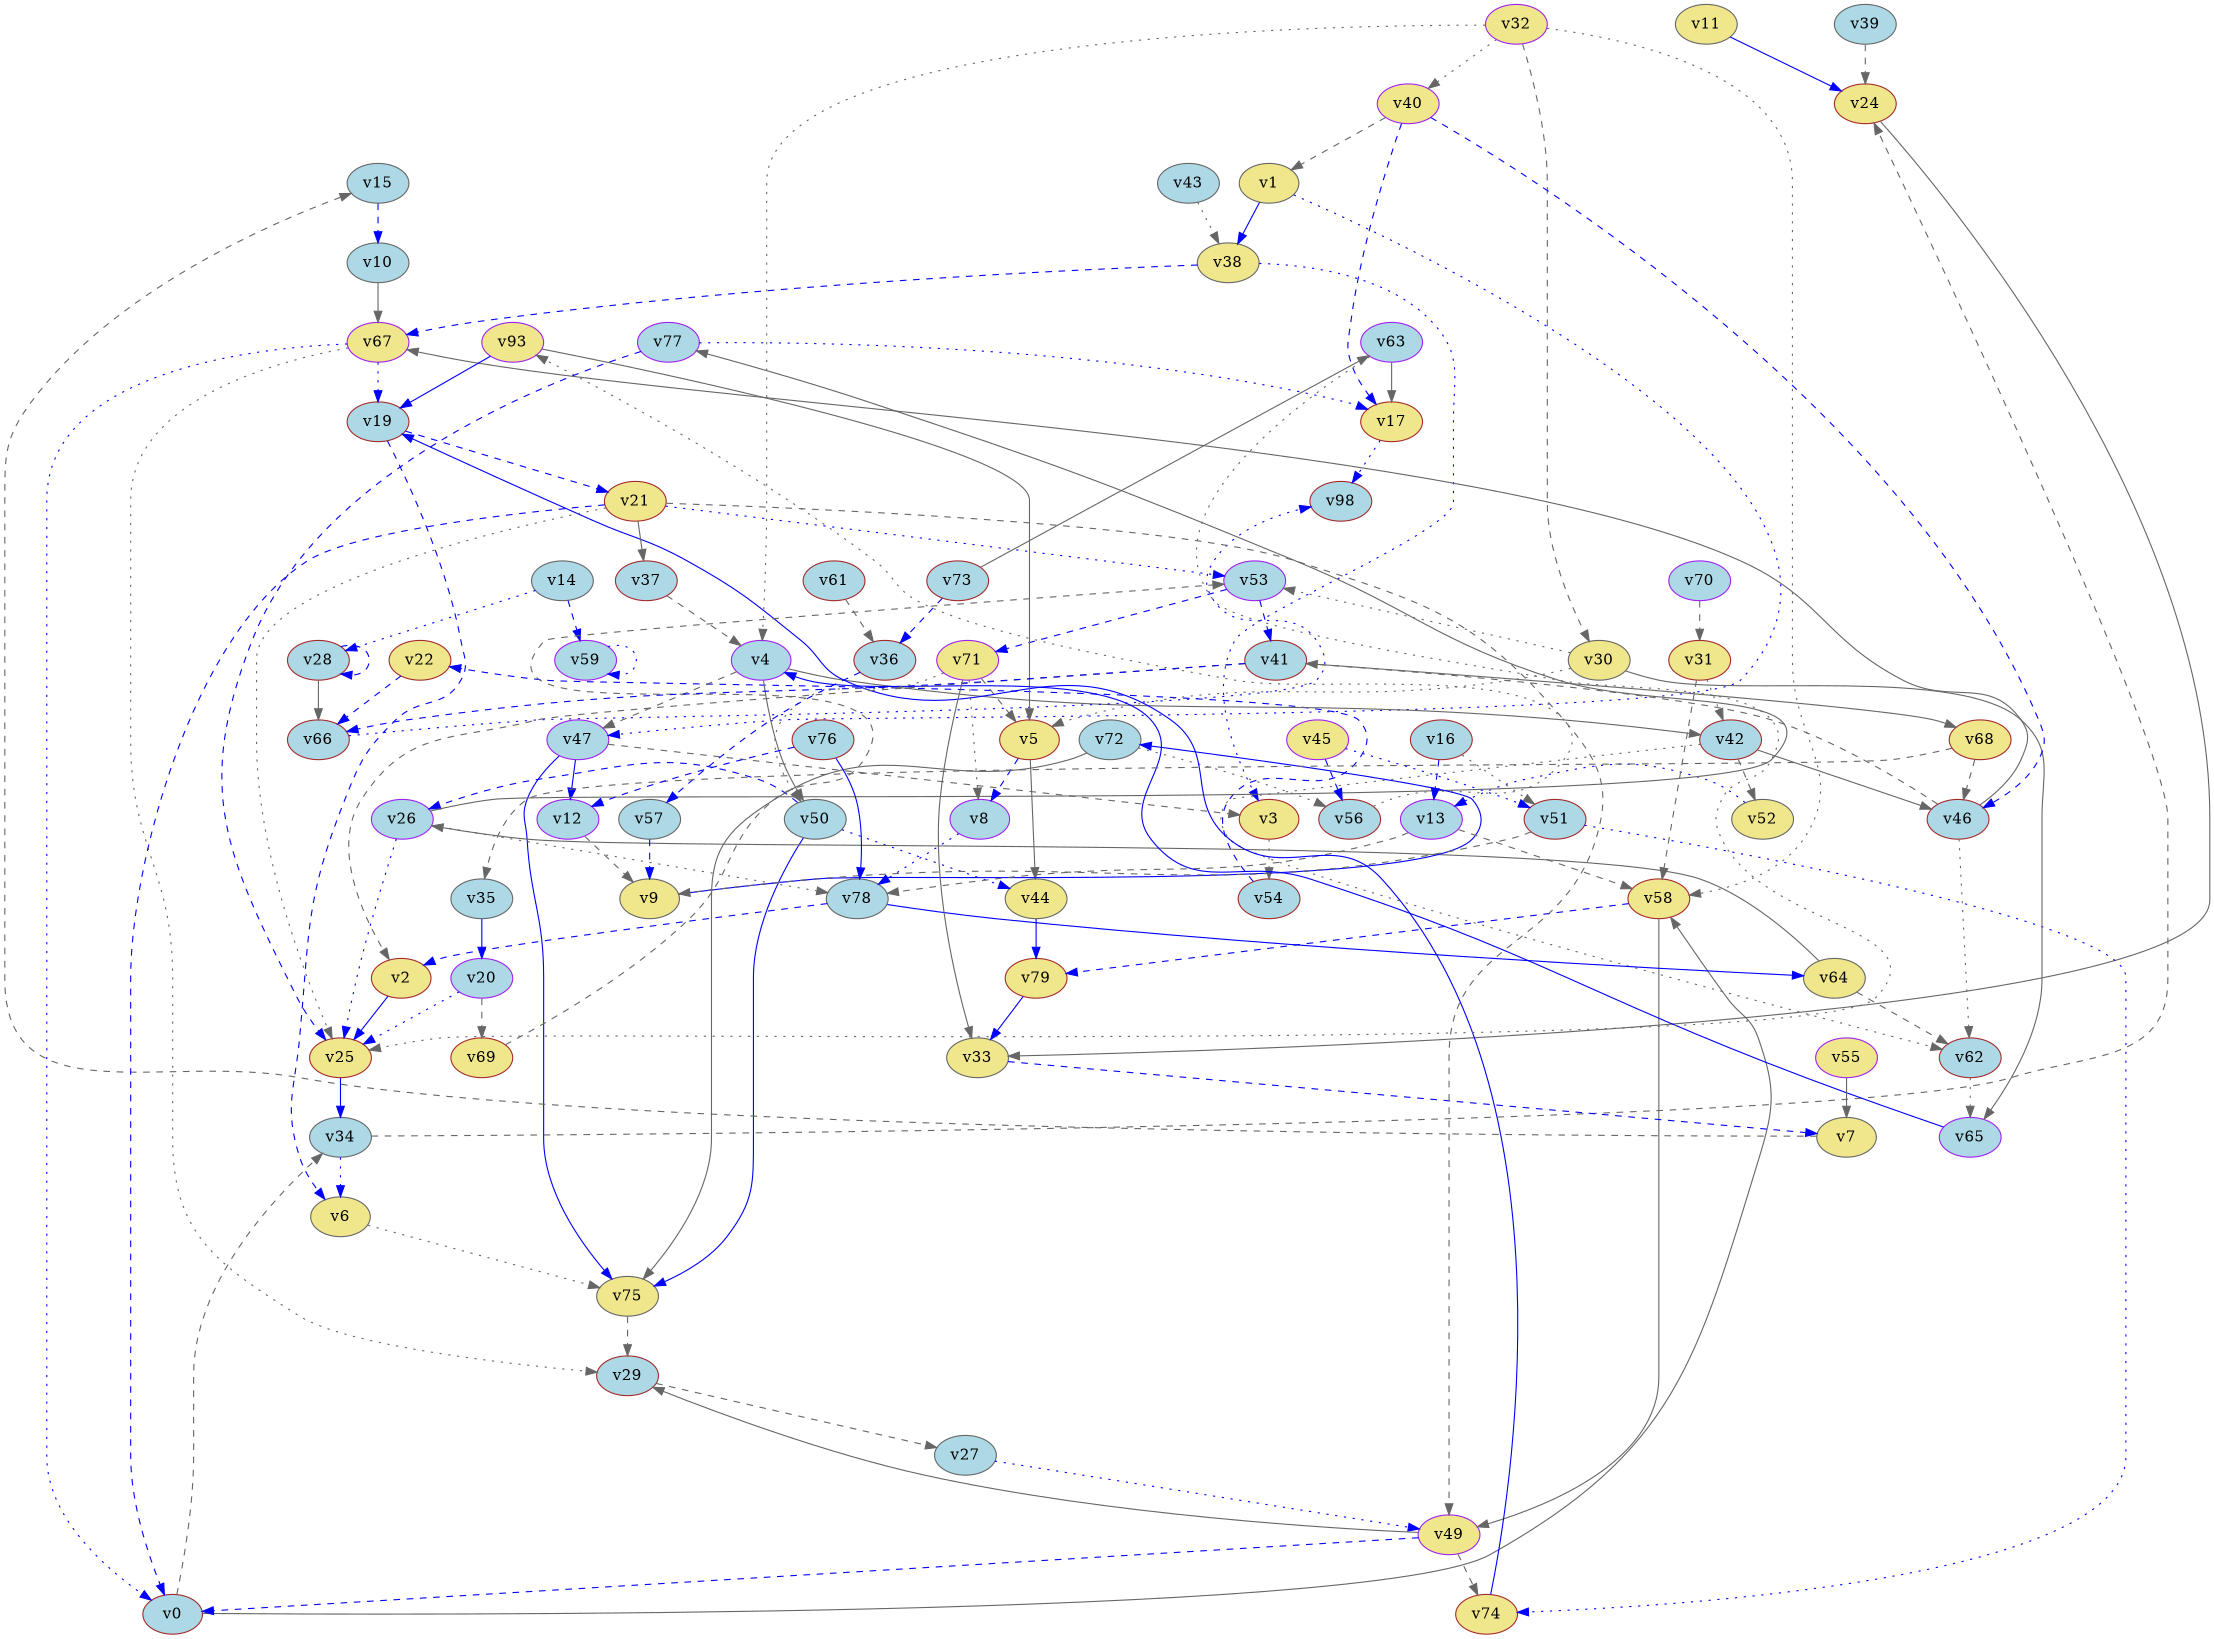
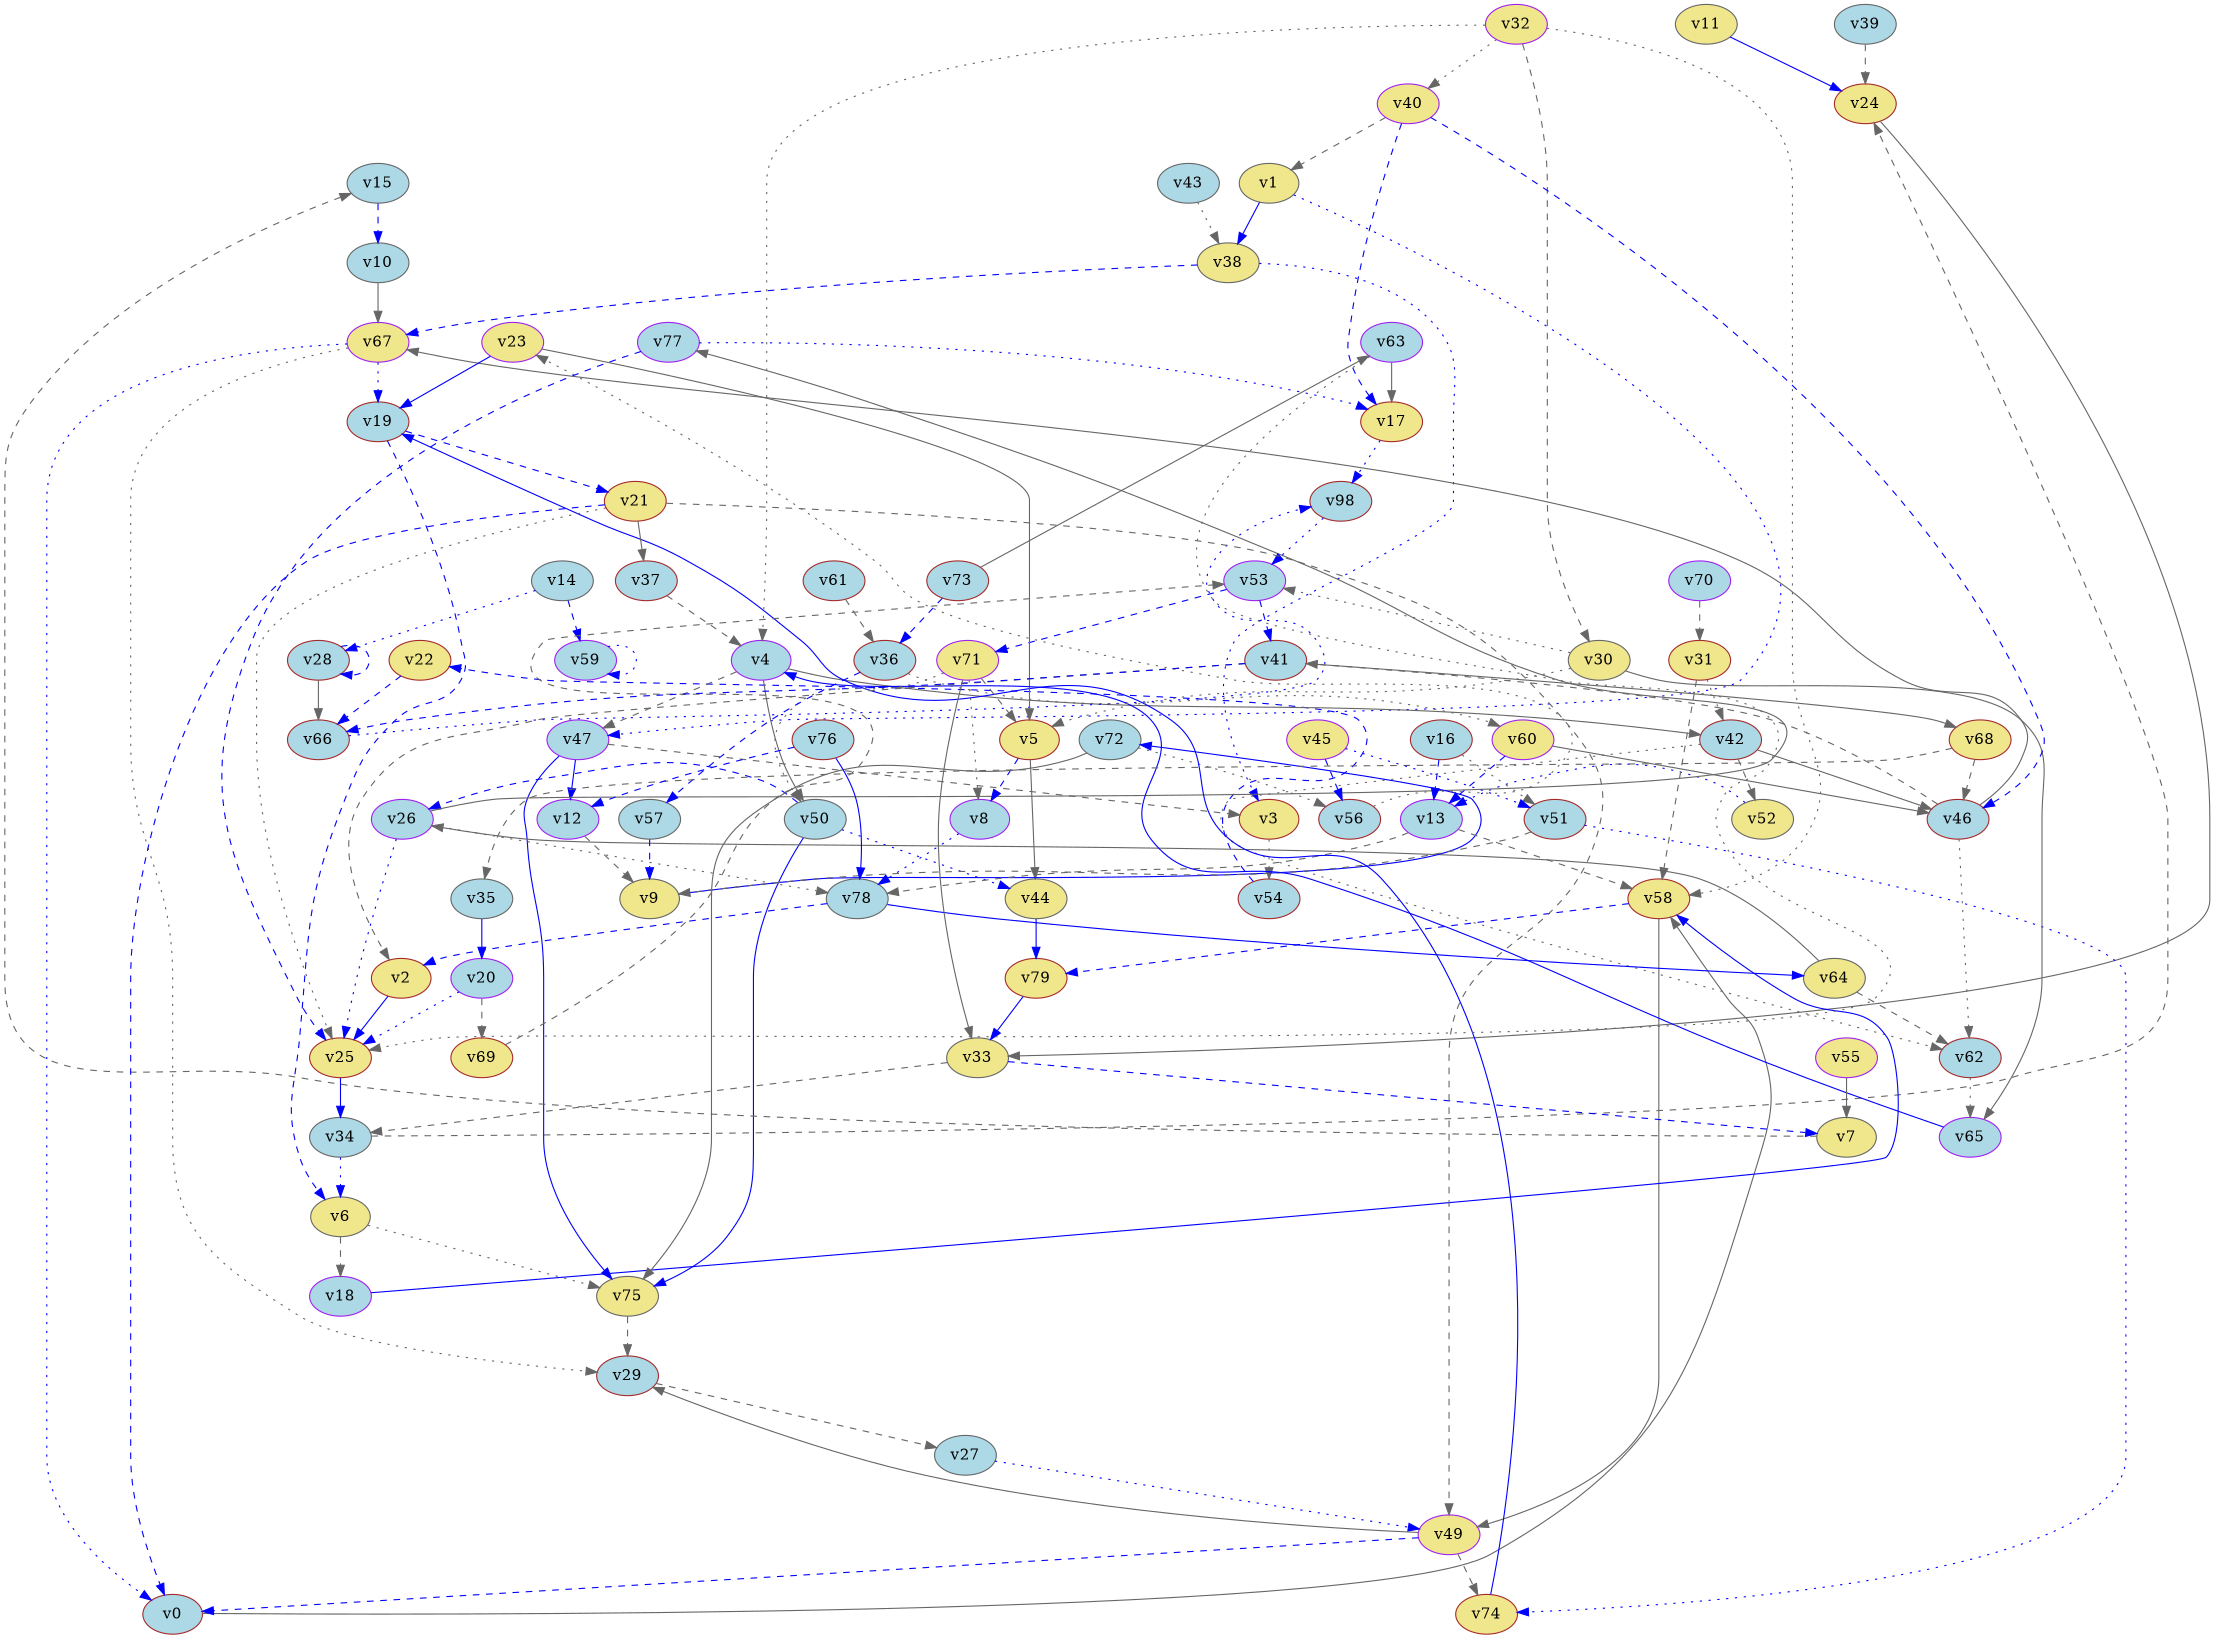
(513, 342) -> (513, 342)
(939, 540) -> (1302, 537)
none -> (1523, 740)
none -> (340, 1296)
(195, 1359) -> (665, 1097)
